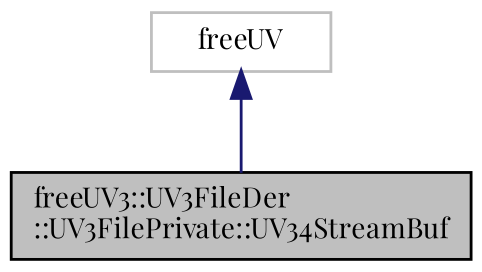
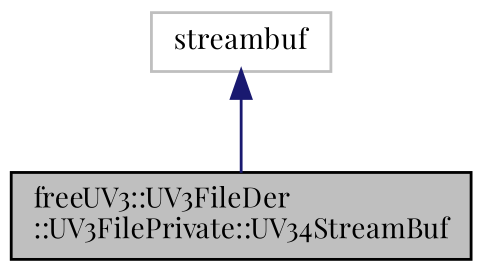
(241, 42) -> (241, 42)
